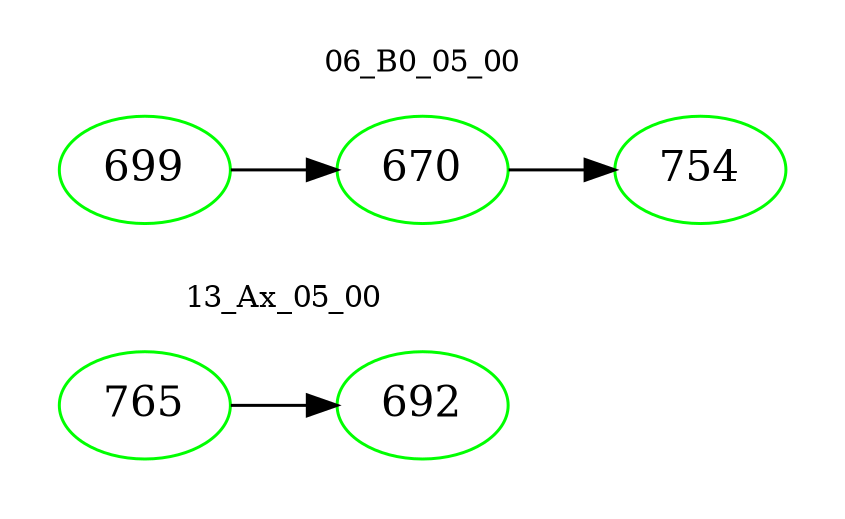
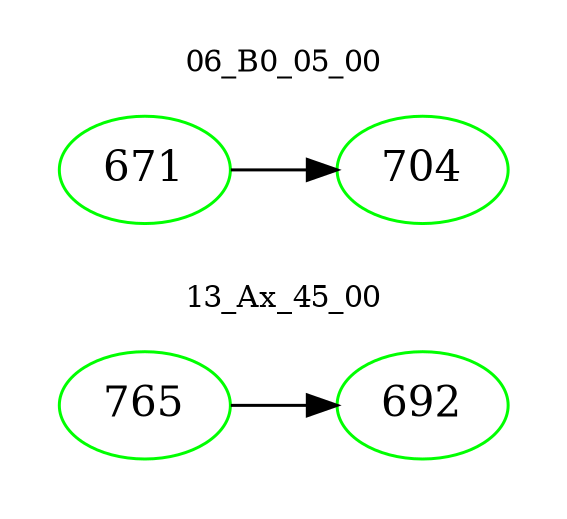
(145, 170) -> none
(423, 170) -> (145, 170)
(700, 170) -> (423, 170)
(284, 300) -> (284, 300)
